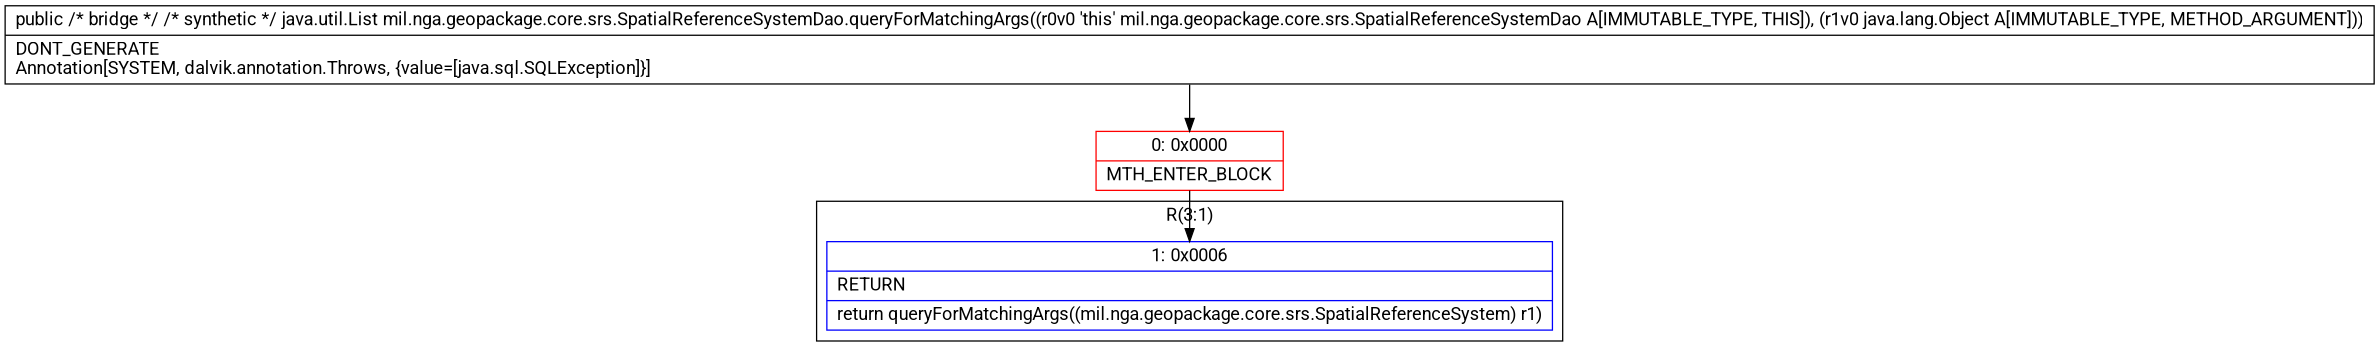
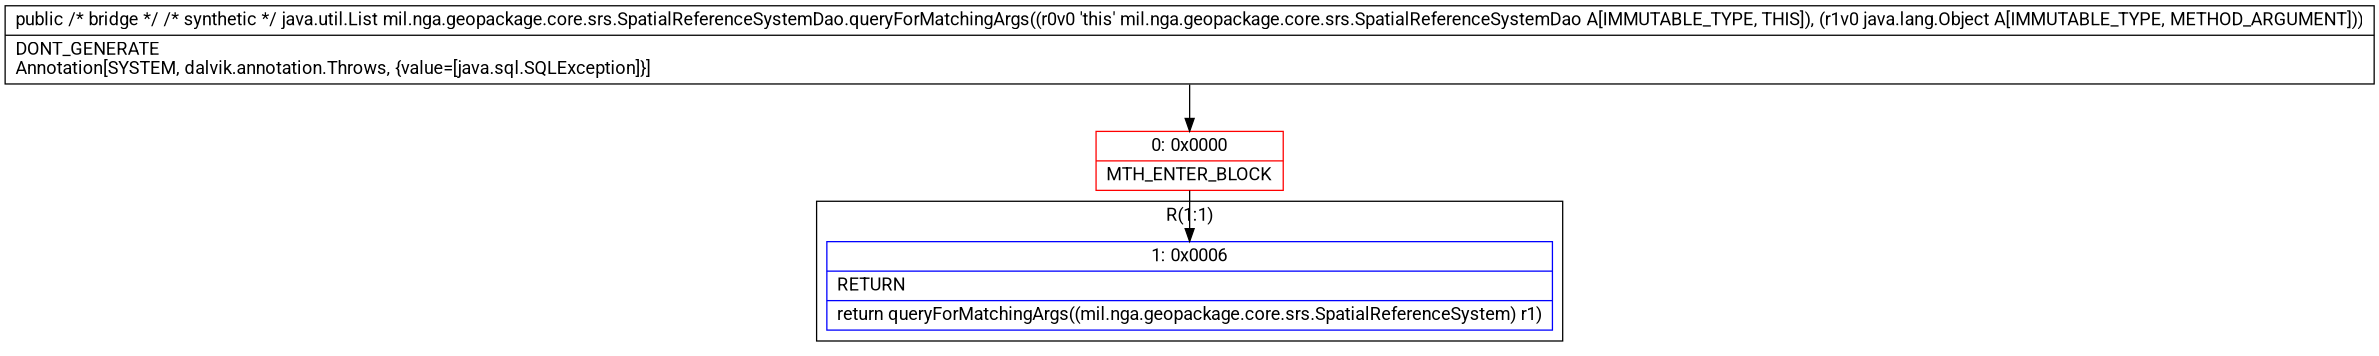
(1190, 216) -> (1190, 216)
